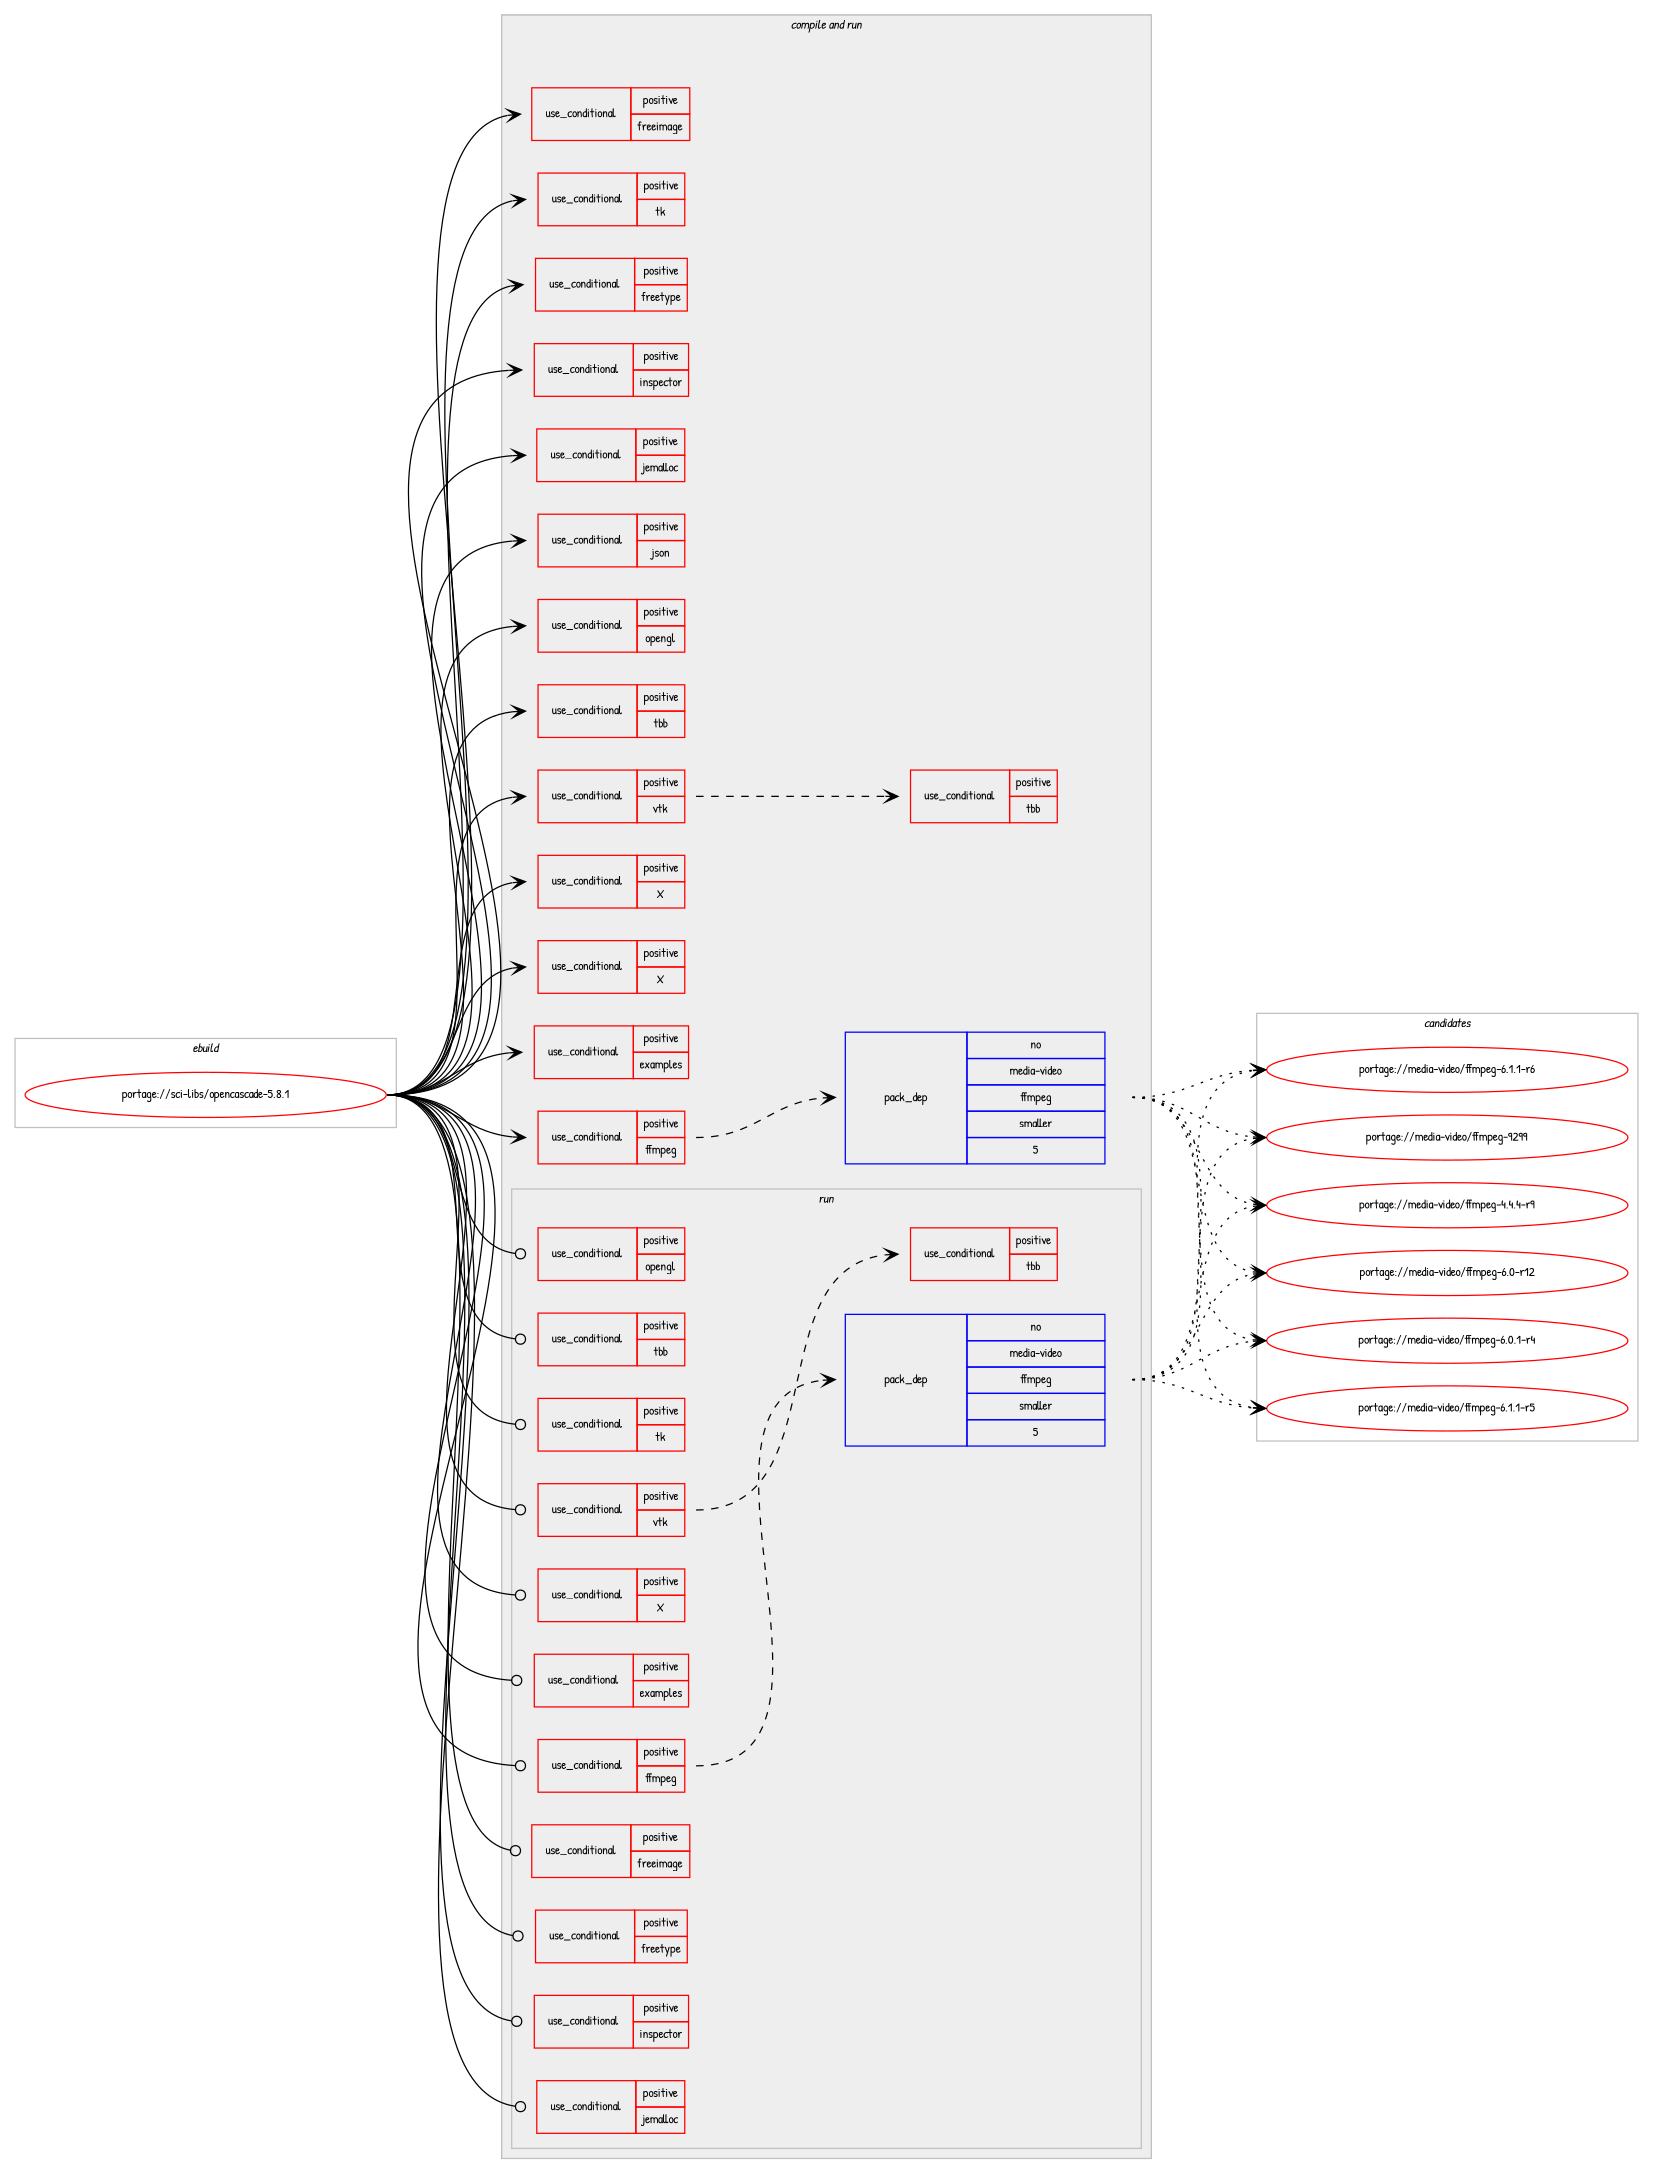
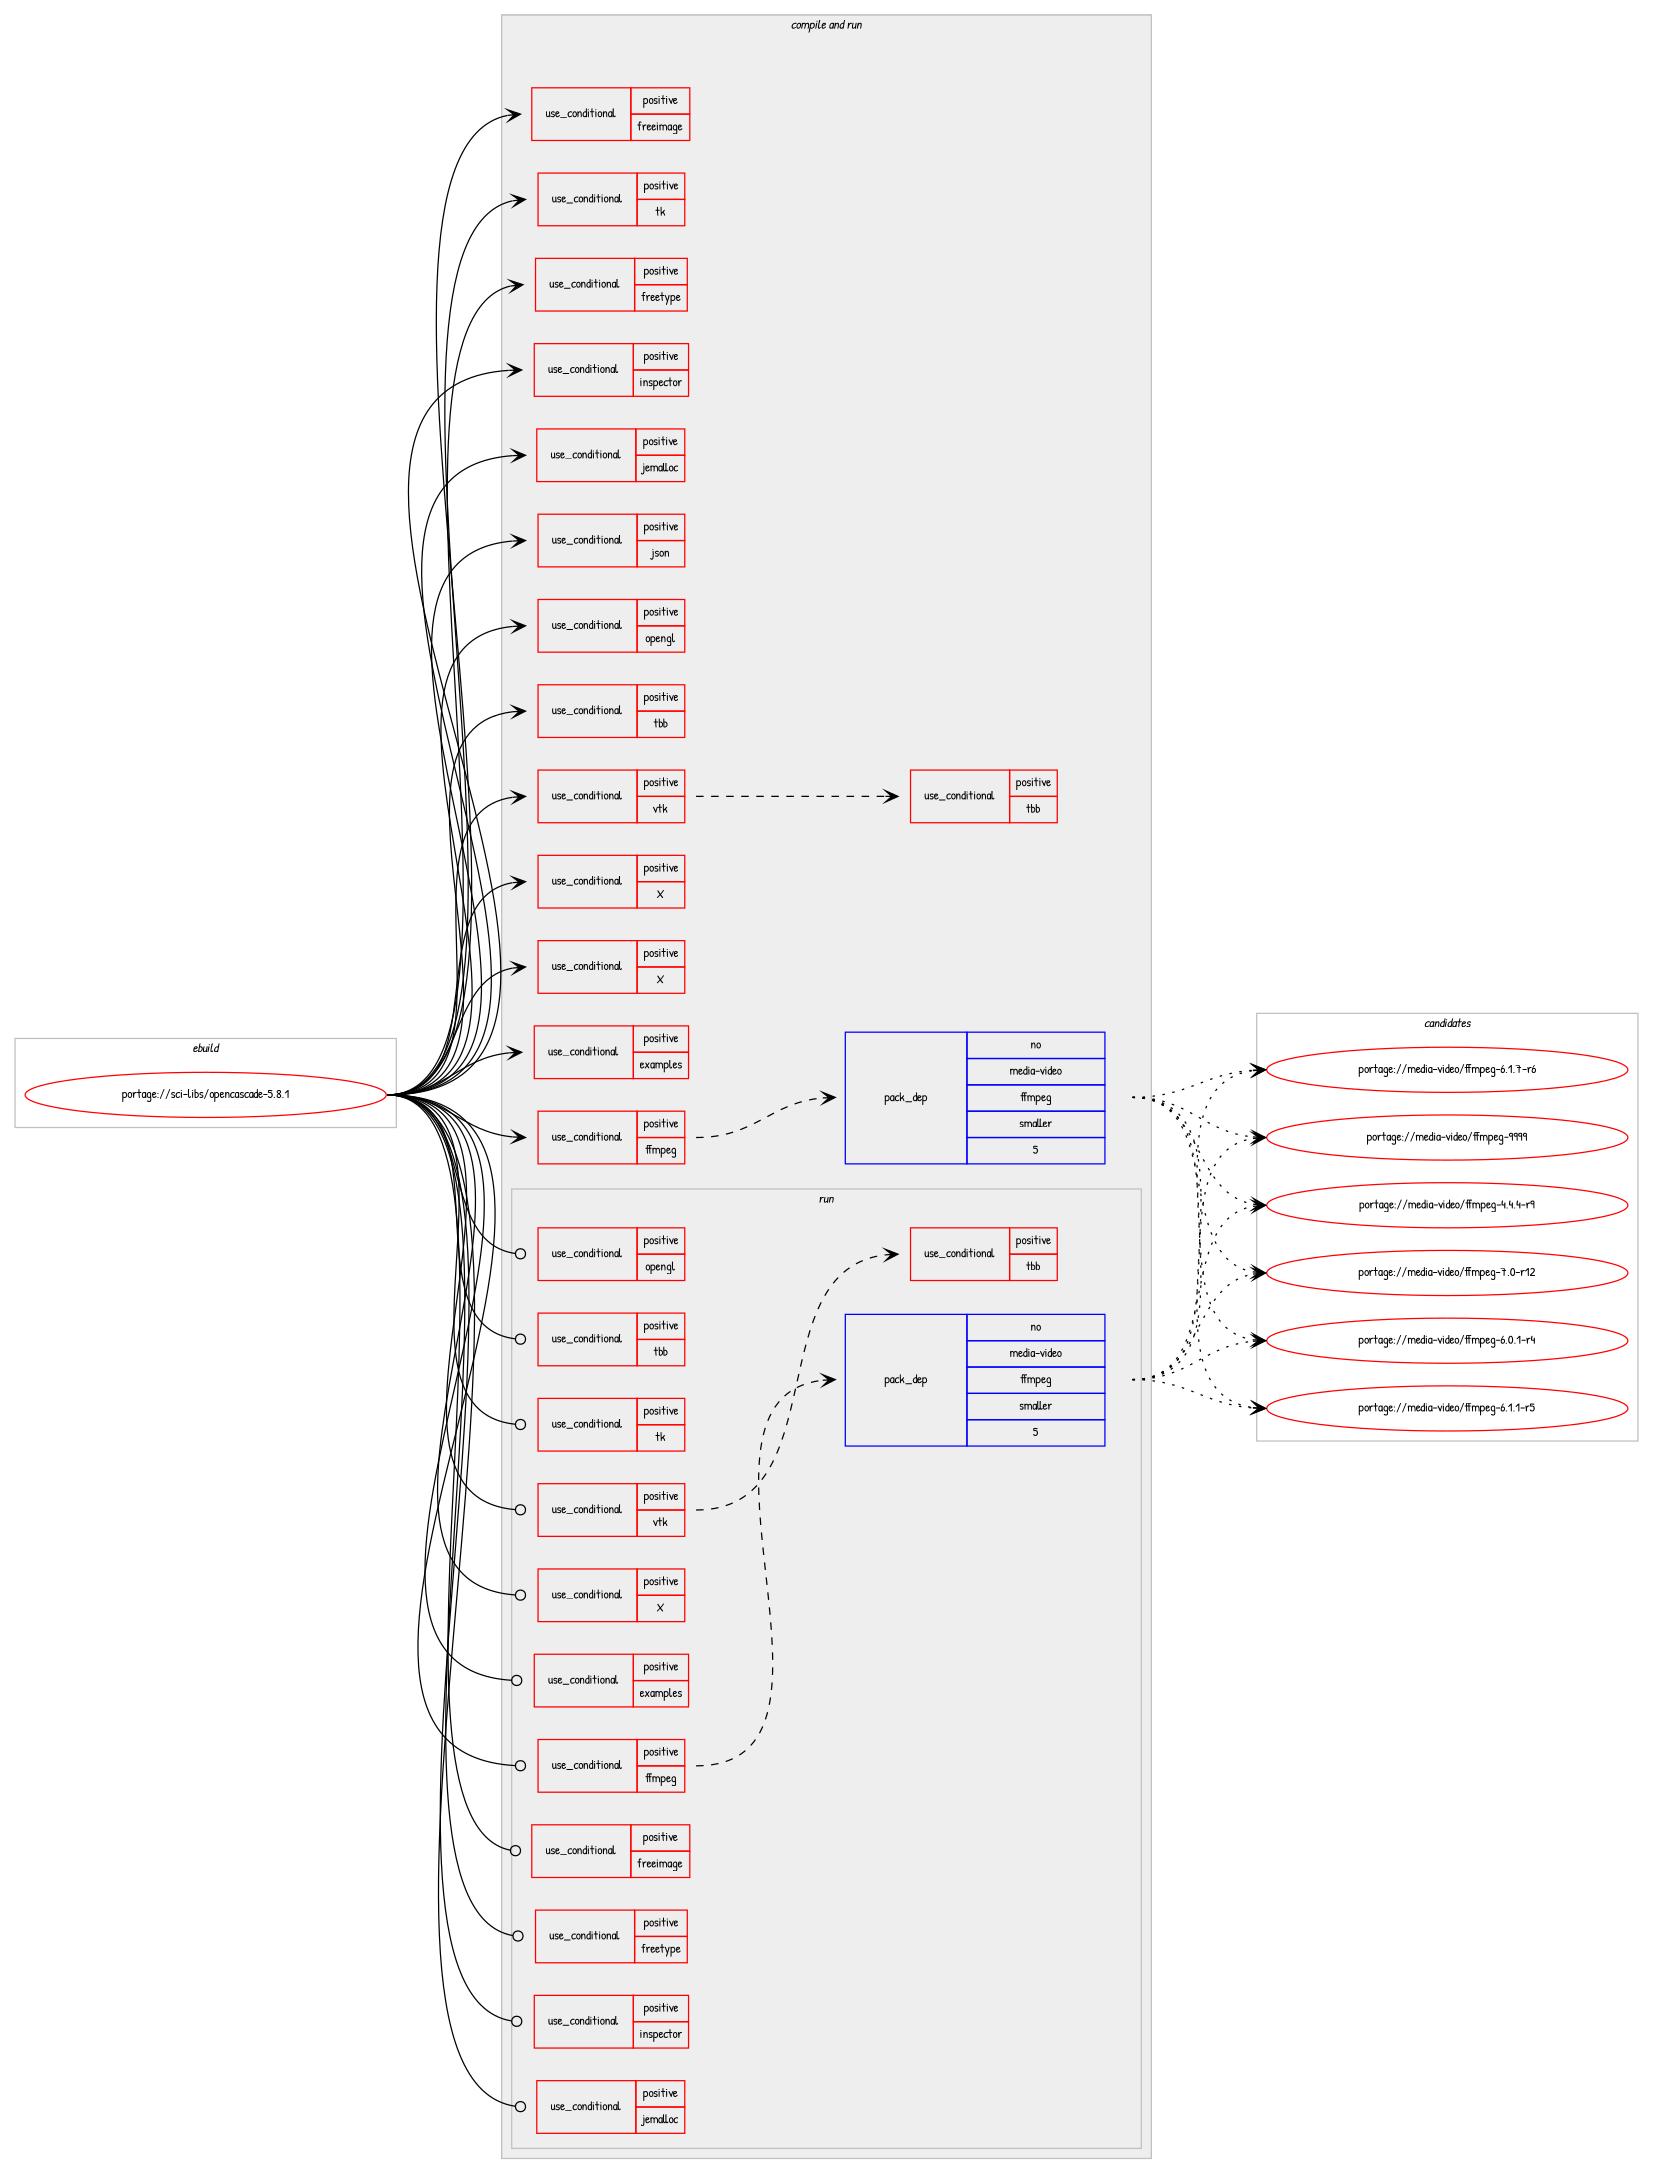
(1447, 1070) -> (1447, 1070)
(1447, 1138) -> (1447, 1138)
(1447, 1273) -> (1447, 1273)
